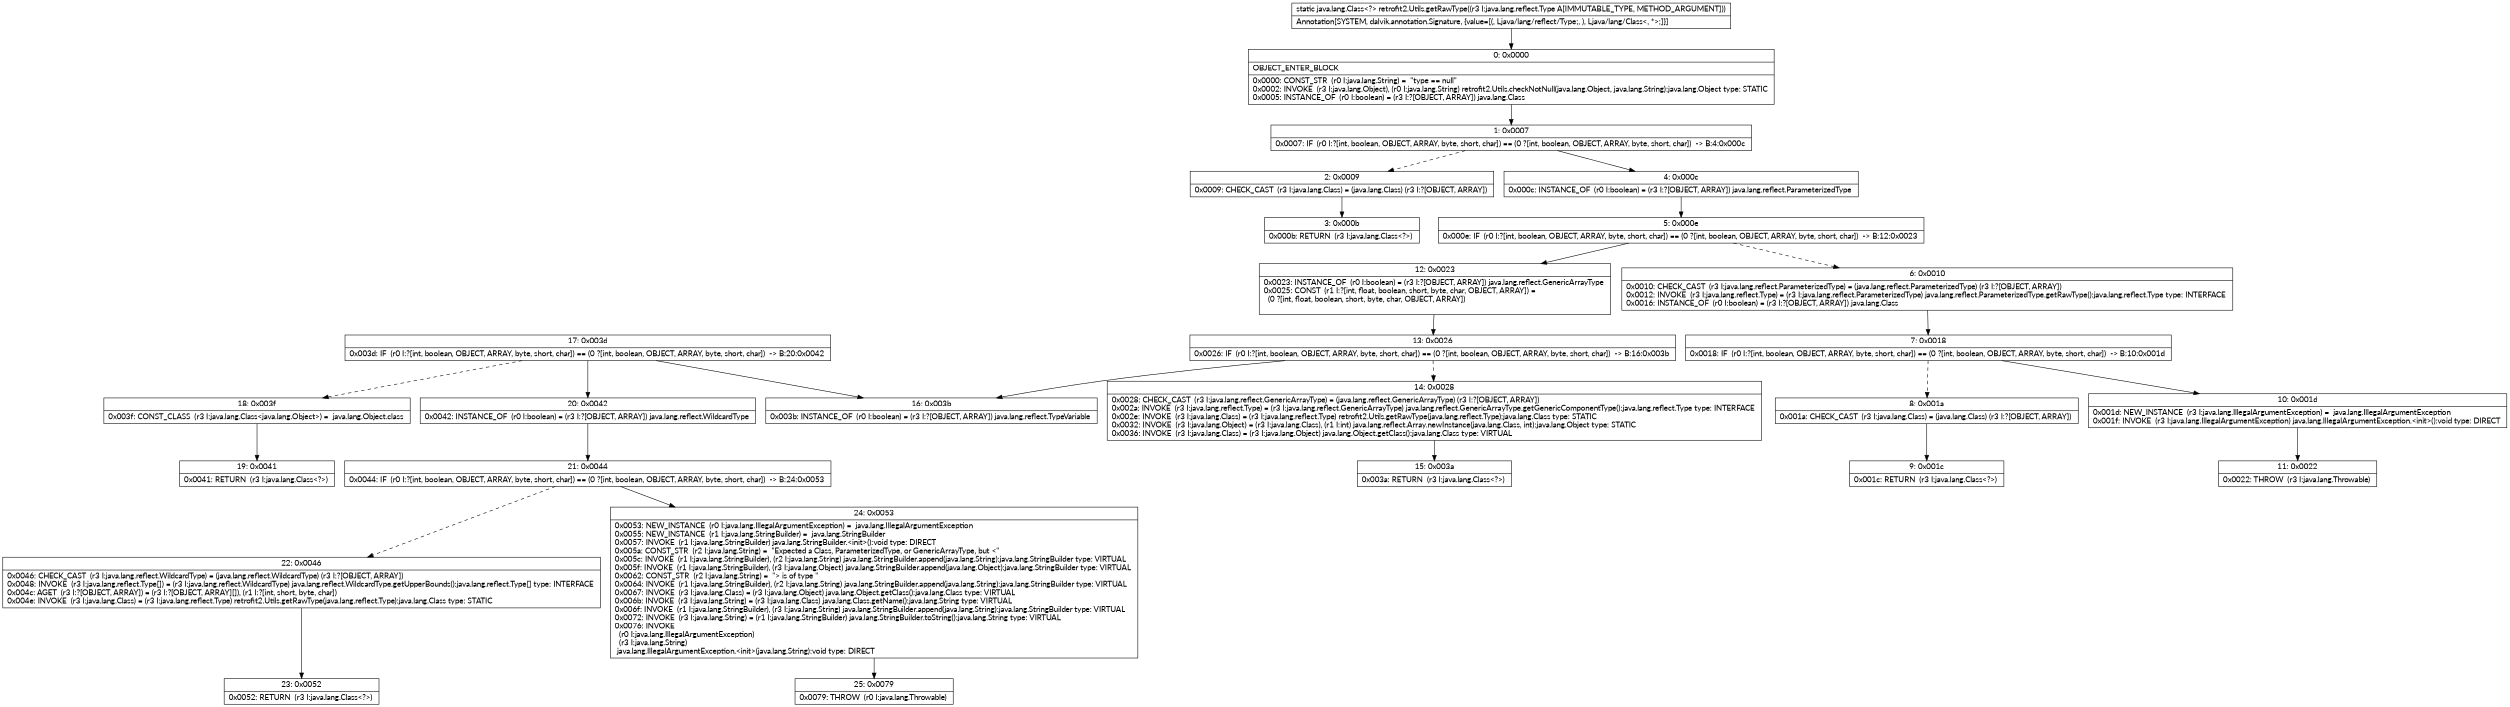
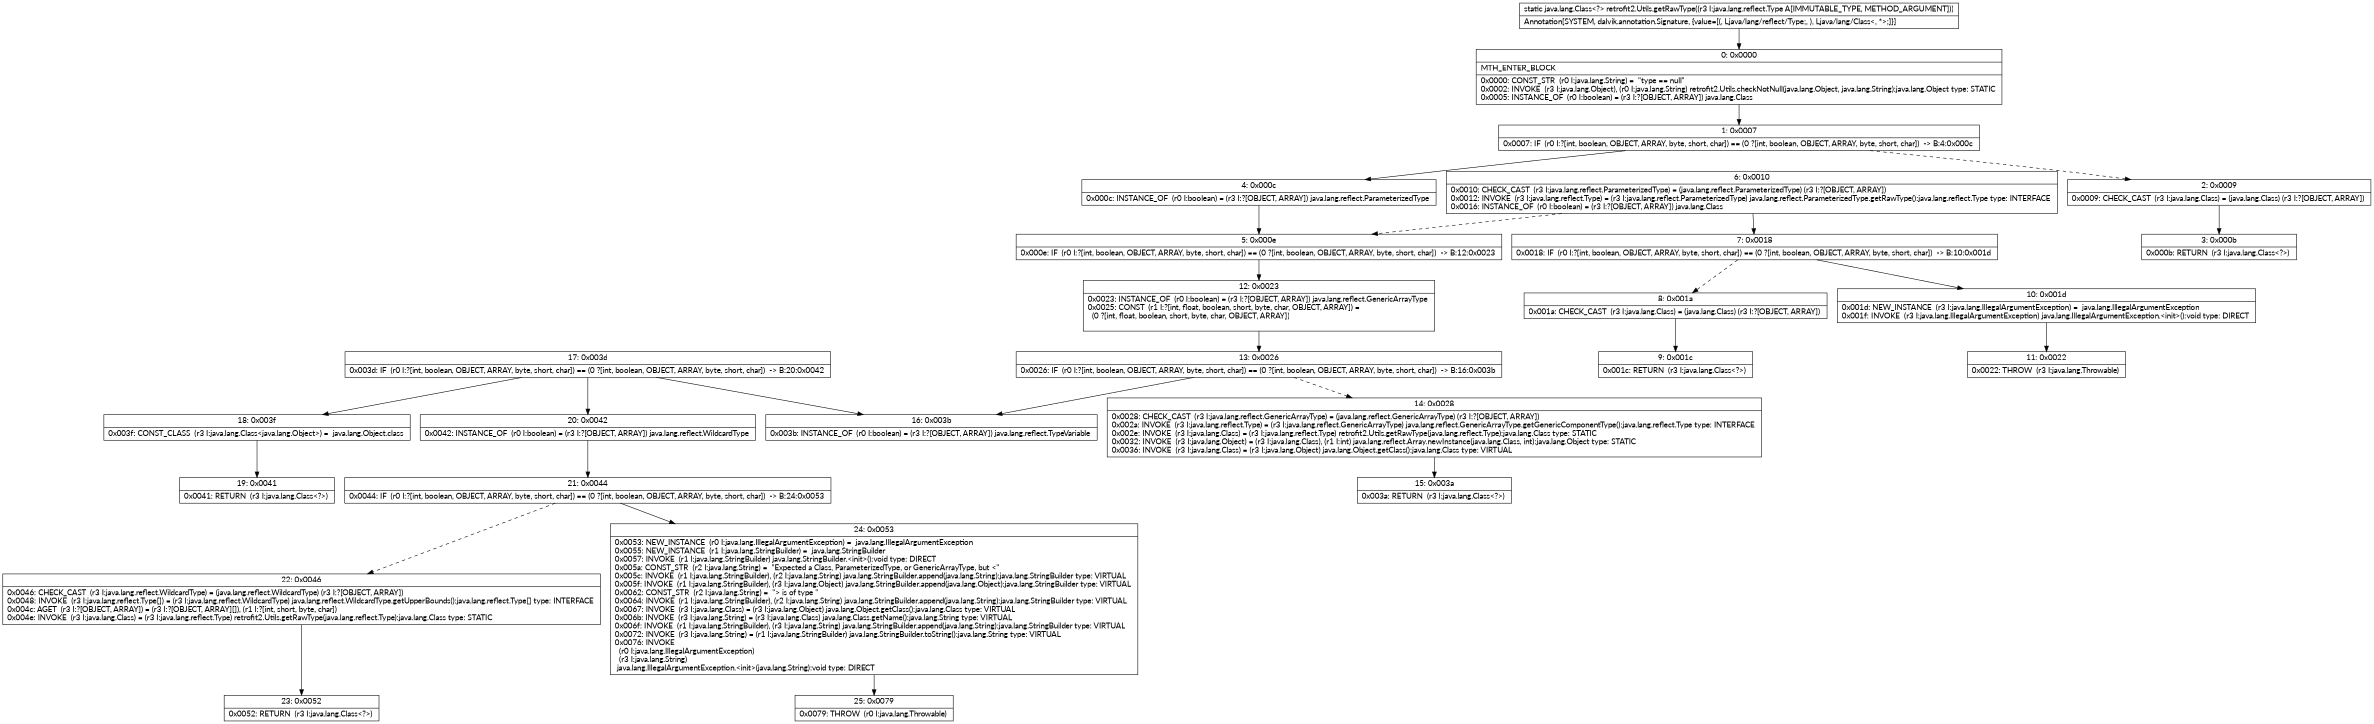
(1296, 68) -> (1518, 68)
(1784, 255) -> (1470, 224)
(425, 379) -> (425, 395)
